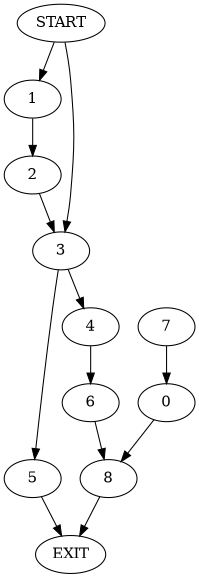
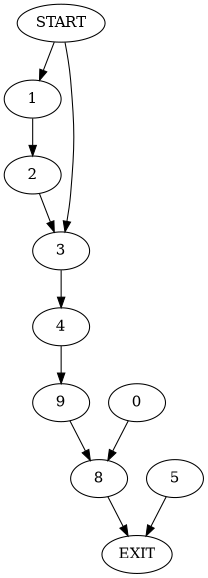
(167, 327) -> none
(46, 359) -> none
(91, 403) -> (61, 403)
